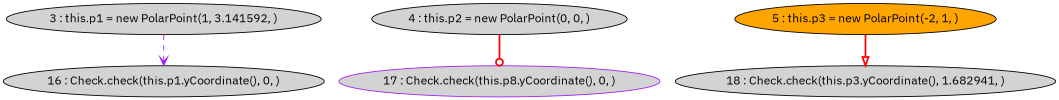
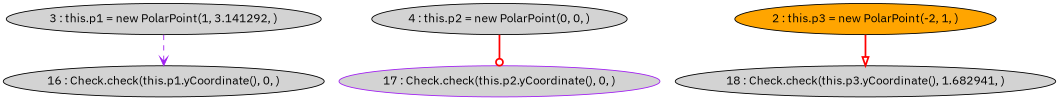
(164, 19) -> (164, 19)
(865, 19) -> (865, 19)
(499, 81) -> (499, 81)
